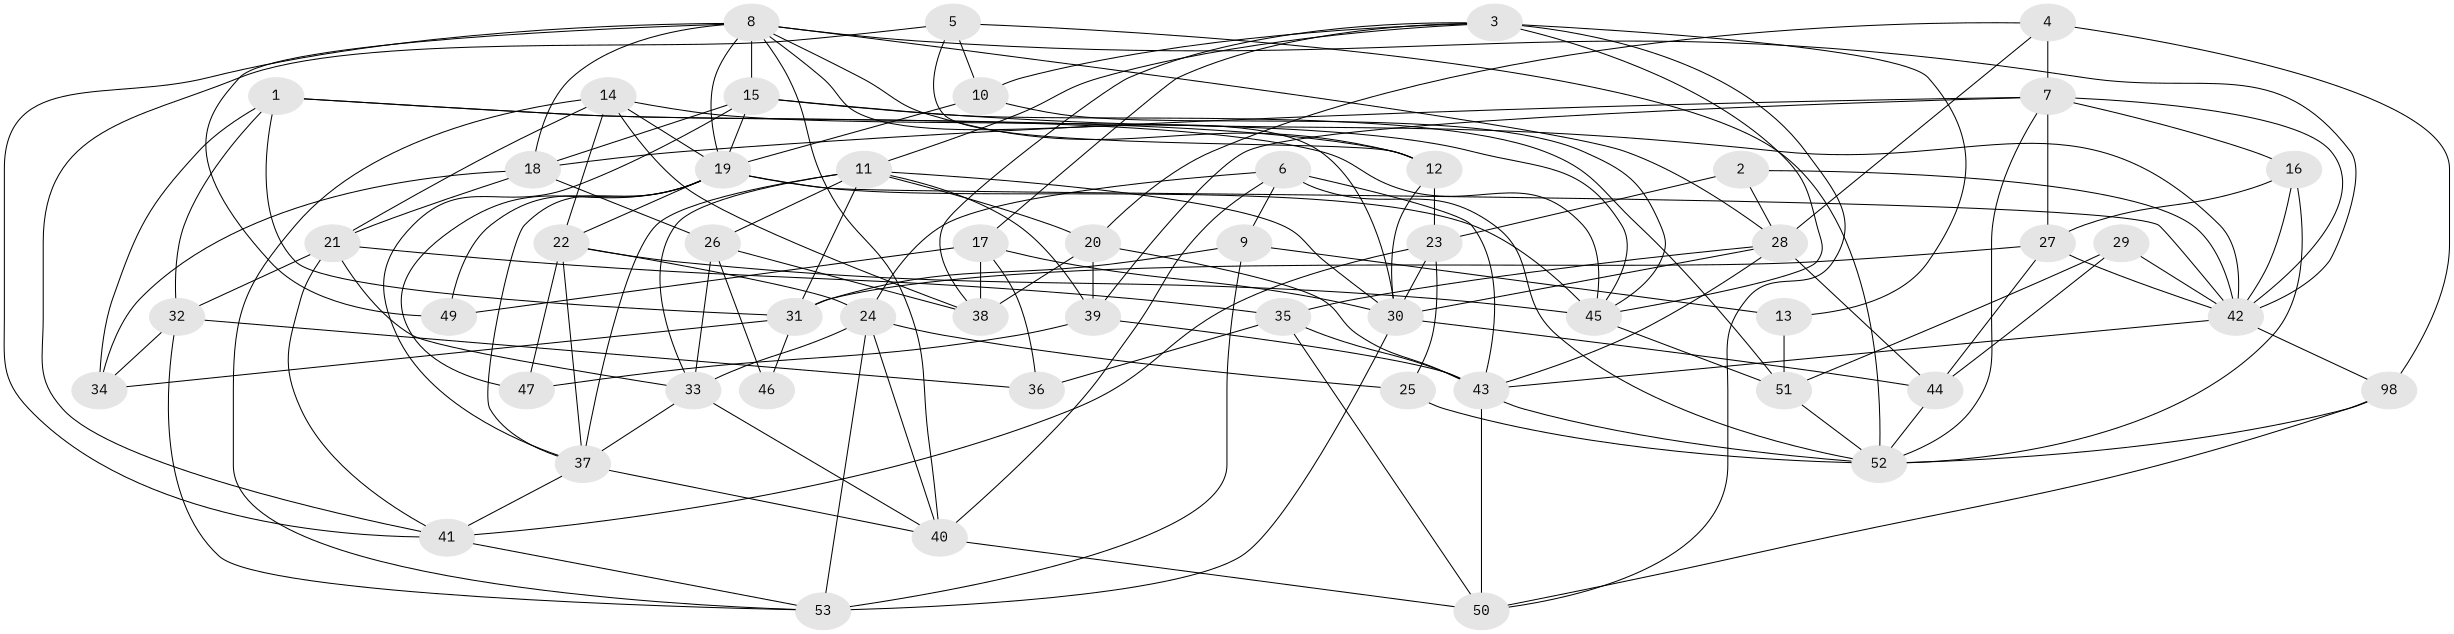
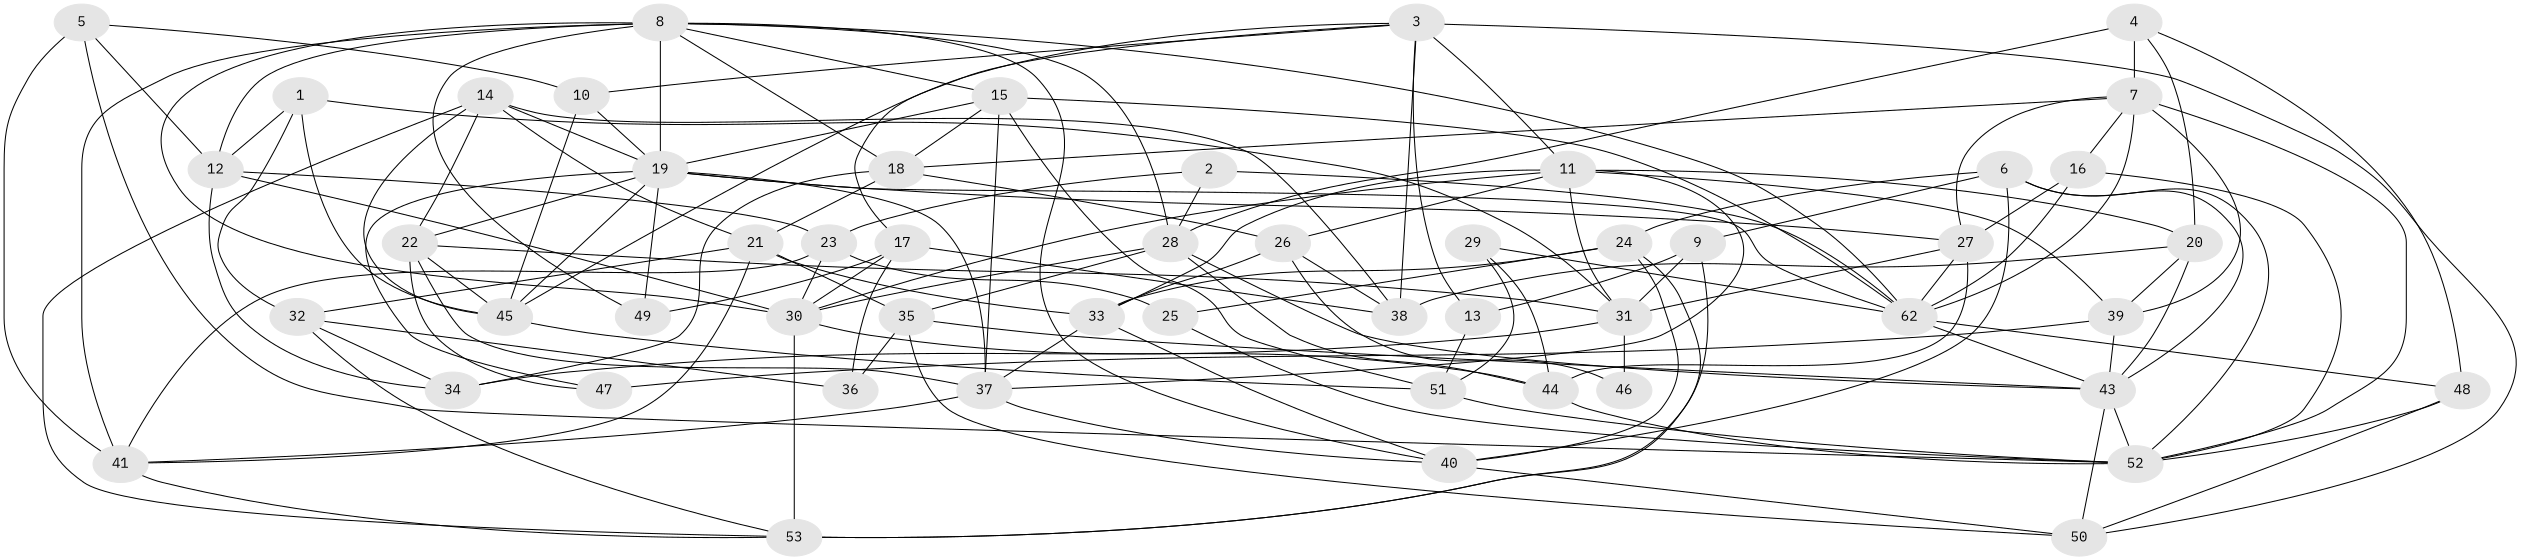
none -> (1344, 207)
(145, 221) -> (265, 338)
(771, 283) -> (1280, 280)
(2236, 317) -> (1910, 317)
(2389, 390) -> (2463, 390)
